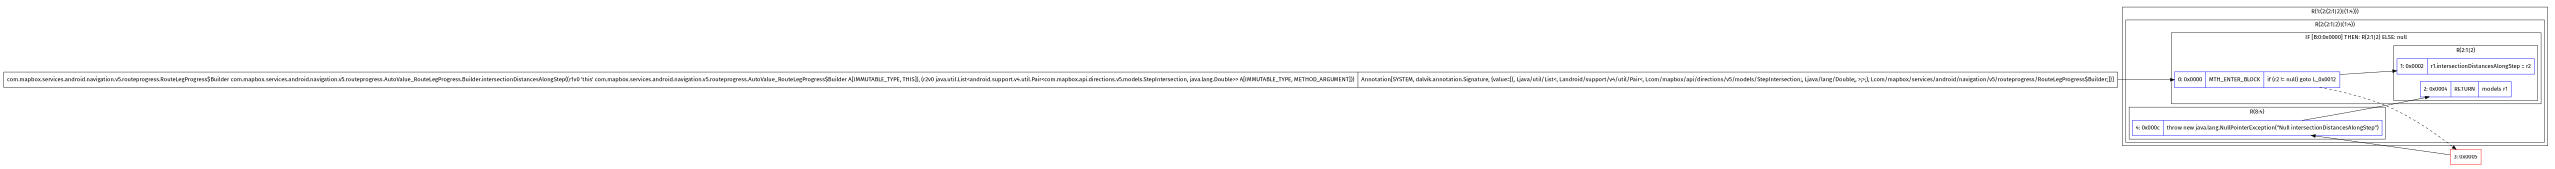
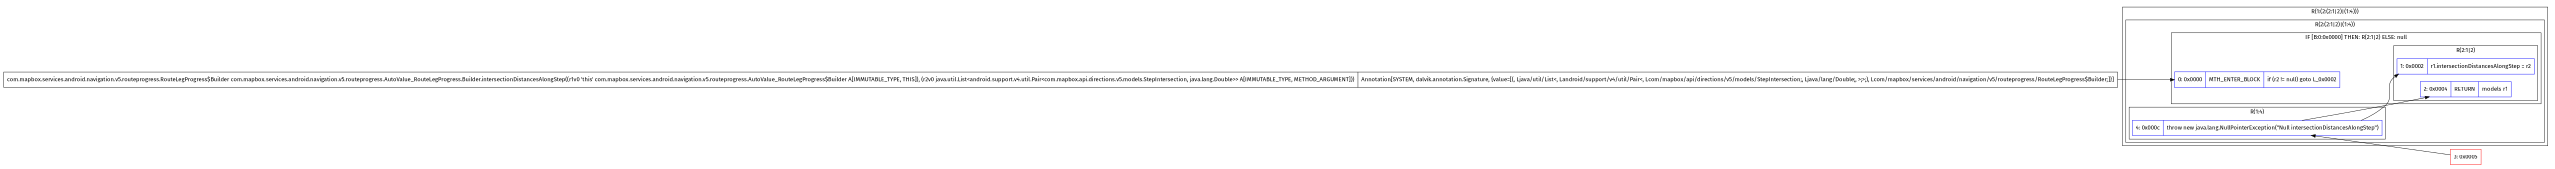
(2366, 73) -> (2389, 100)
(2302, 80) -> (2302, 80)
(2390, 108) -> none
(2257, 112) -> (2257, 112)
